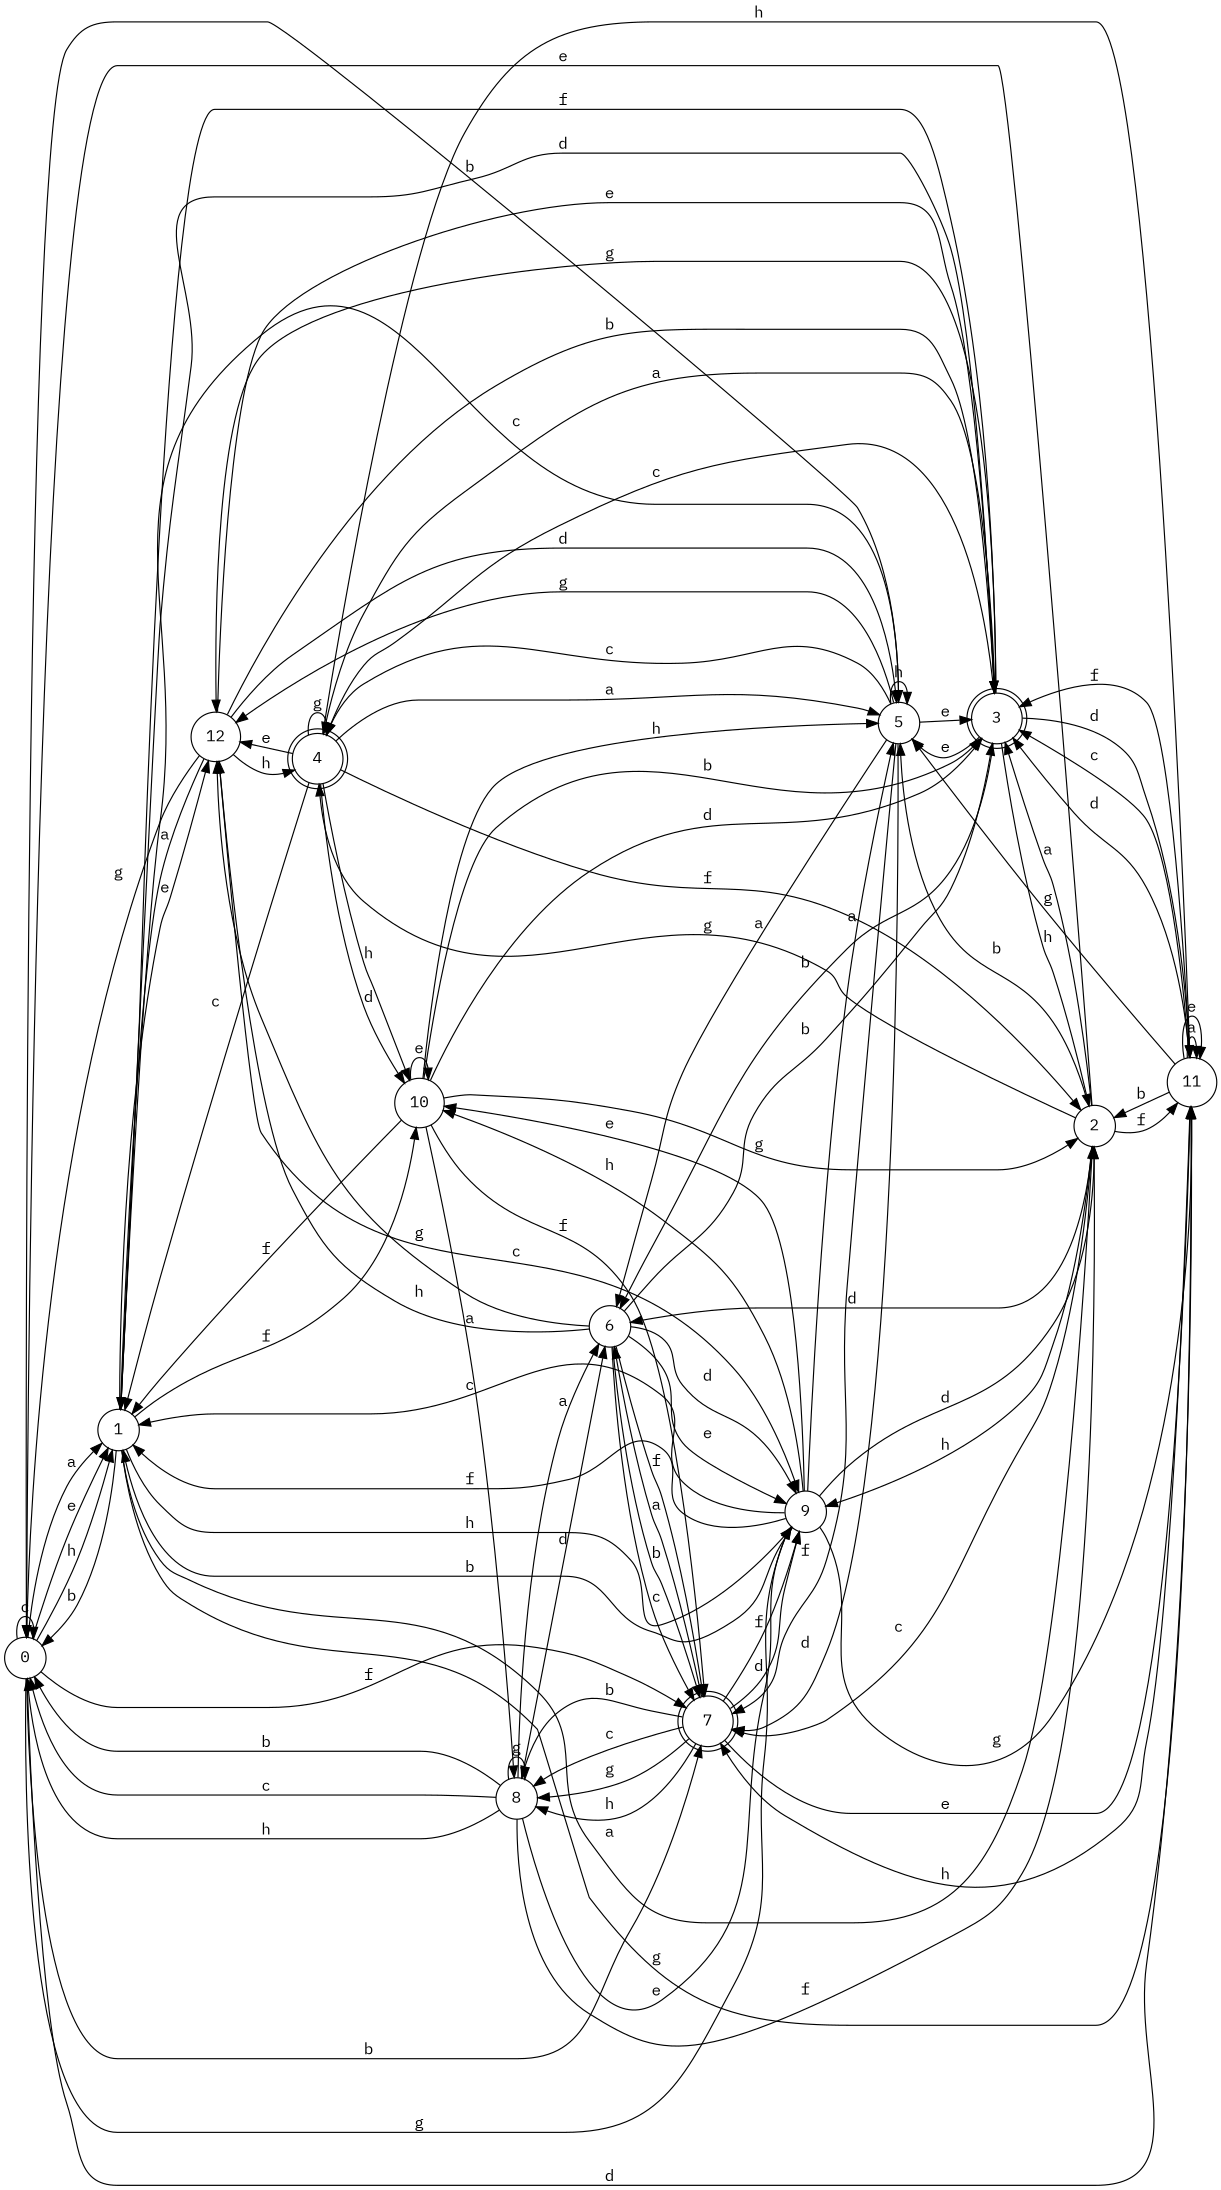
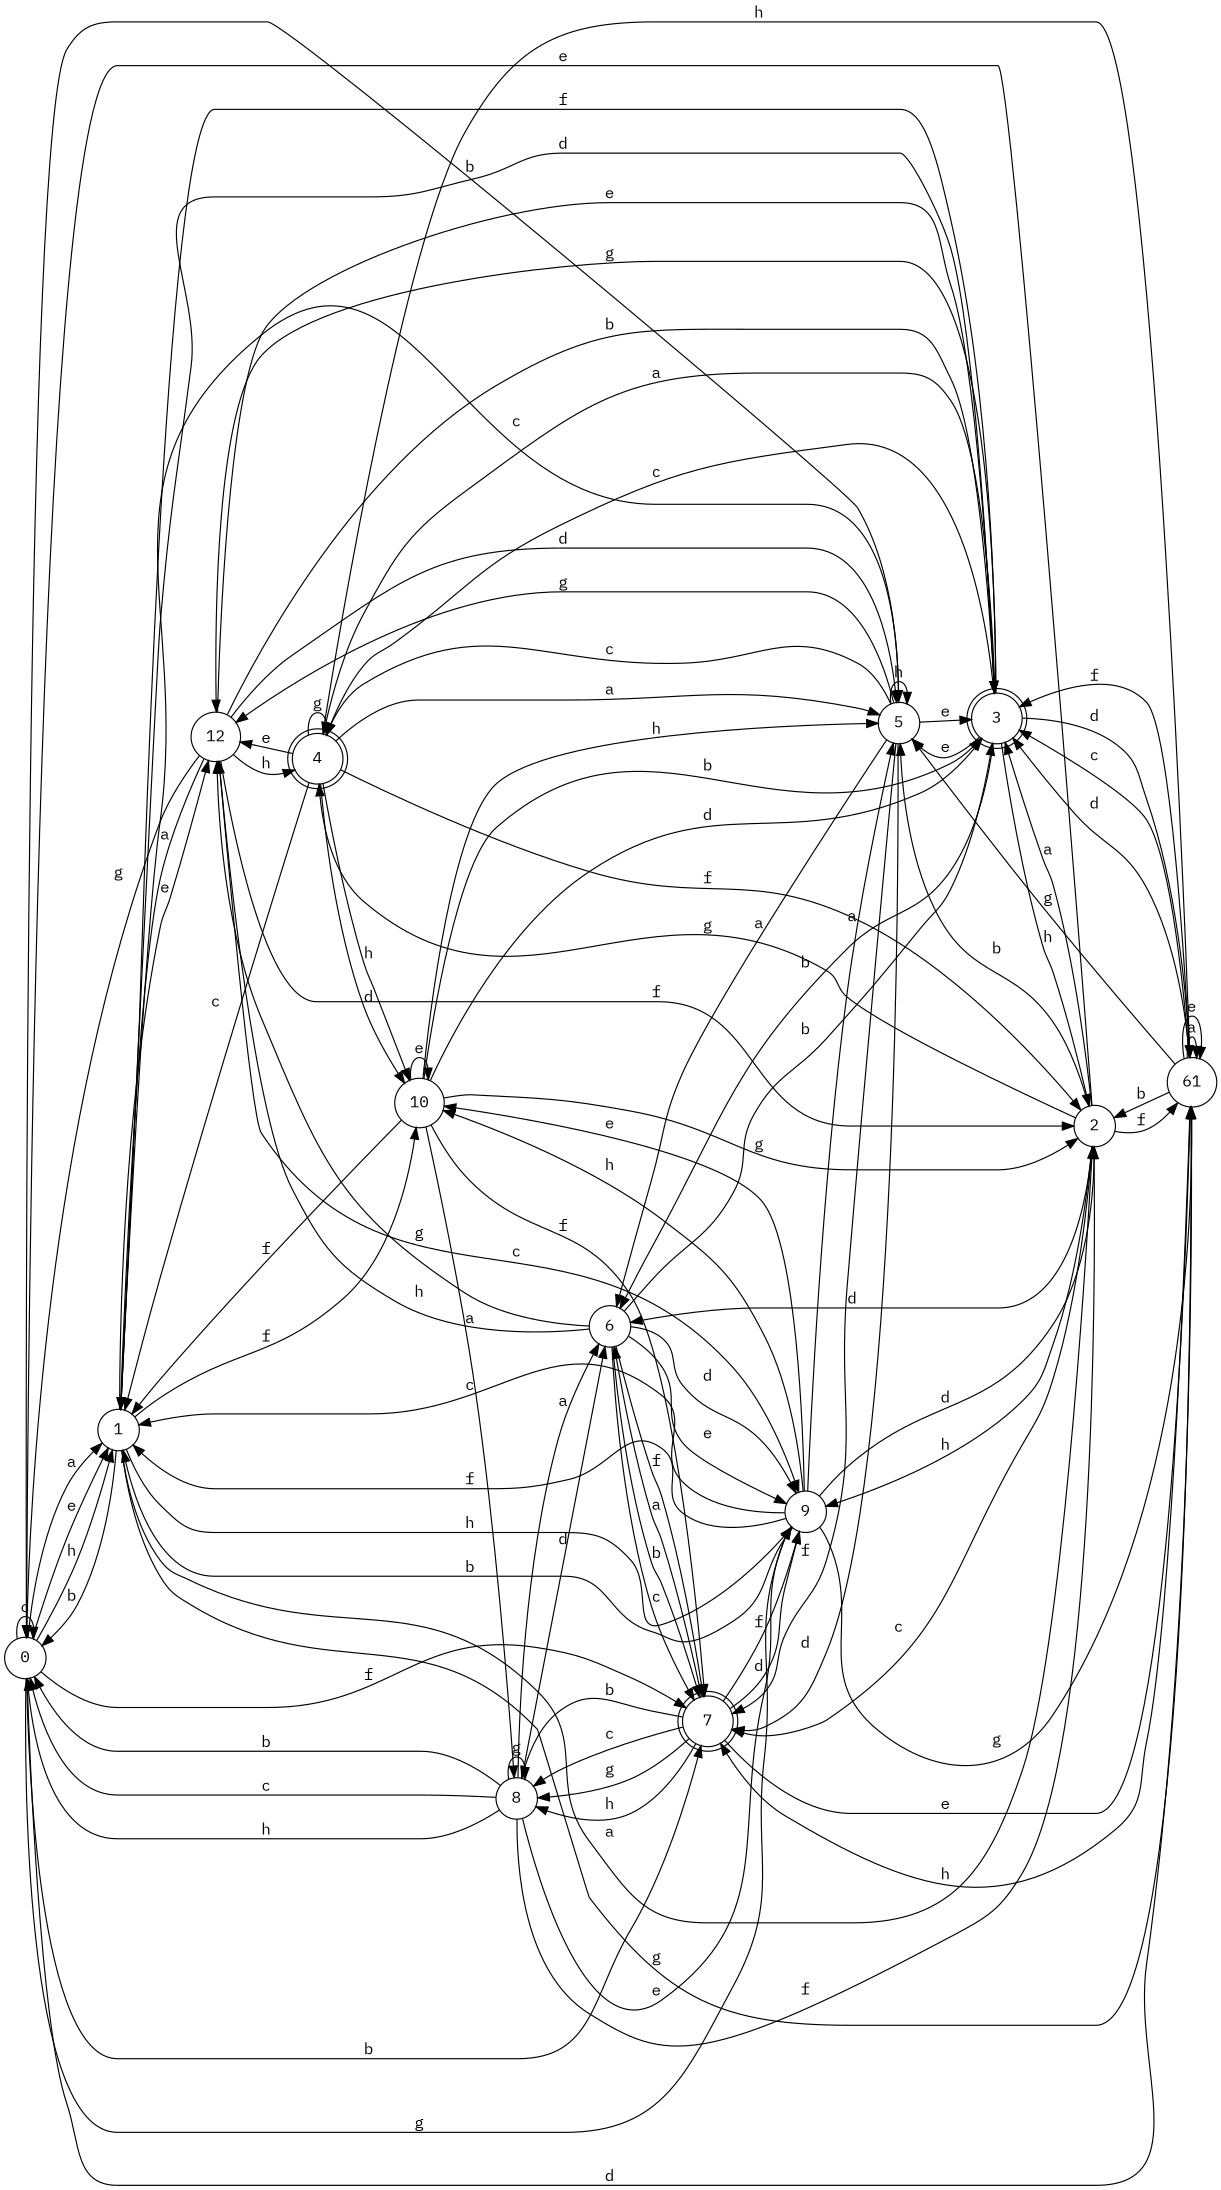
none -> (579, 1002)
(1192, 1082) -> (1192, 1082)
